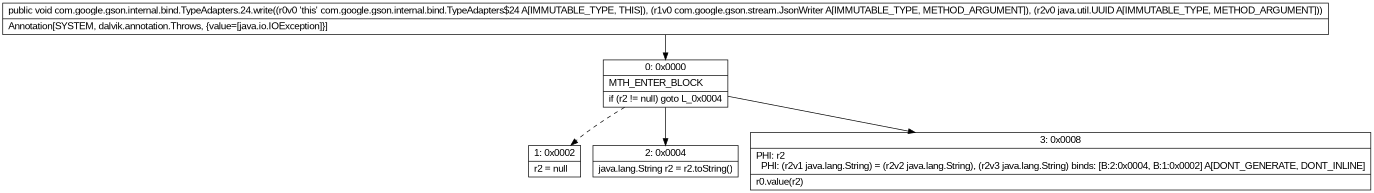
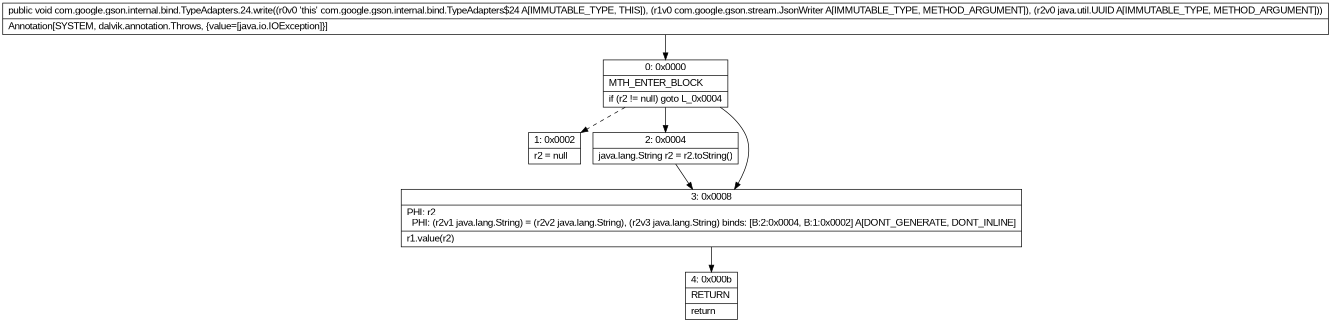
none -> (682, 174)
(780, 182) -> (431, 239)
none -> (711, 296)
